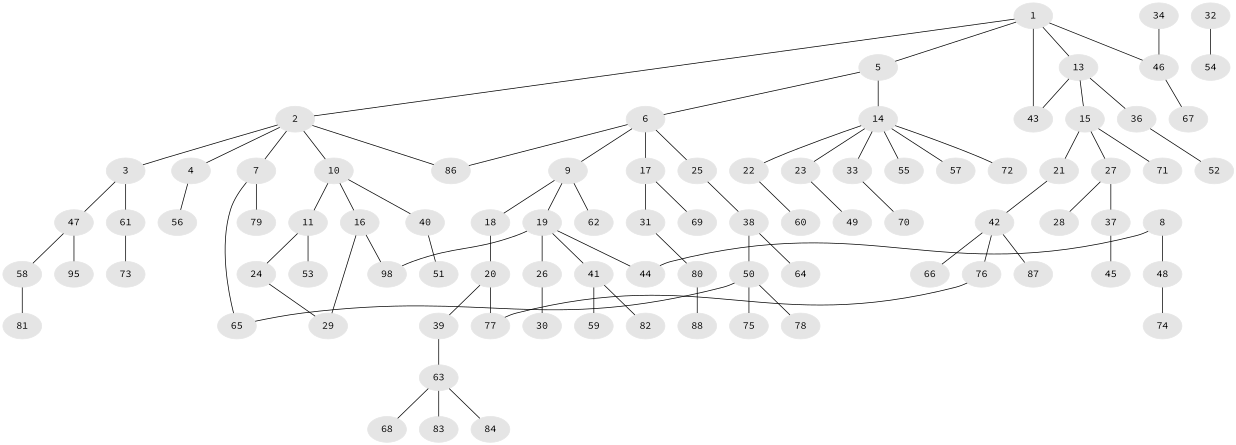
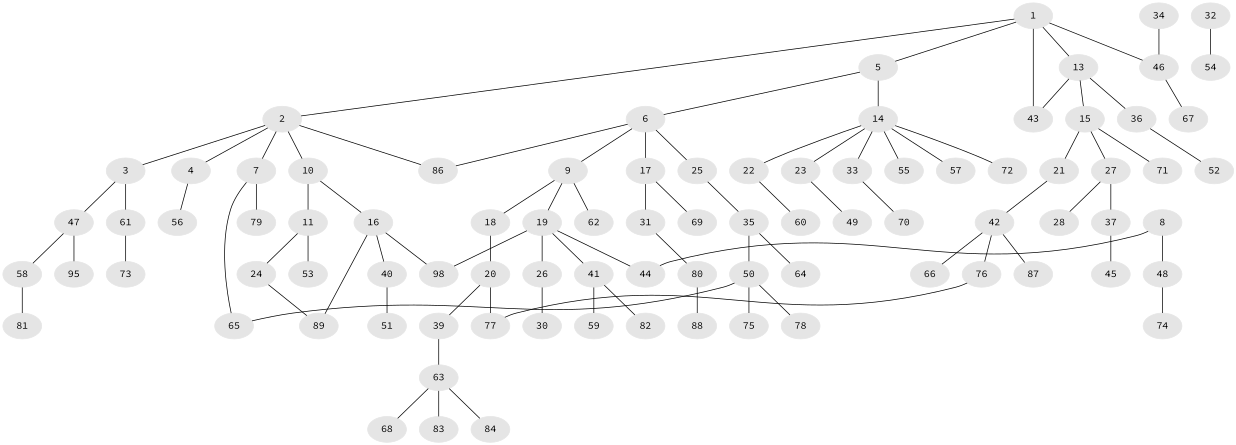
(379, 197) -> (380, 249)
(749, 223) -> (749, 223)
(328, 326) -> (319, 326)
